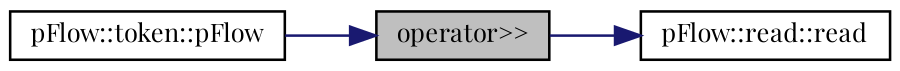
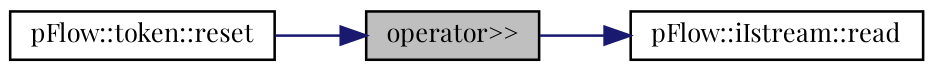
(147, 36) -> (142, 36)
(765, 36) -> (777, 36)
